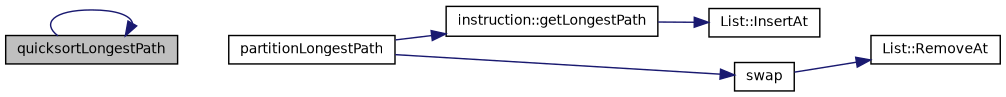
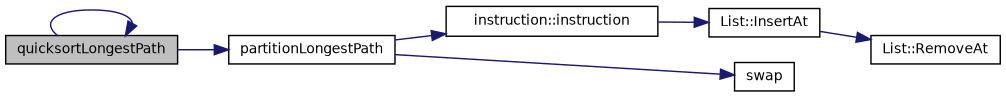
(552, 21) -> (552, 21)
none -> (196, 50)
(825, 67) -> (838, 34)
